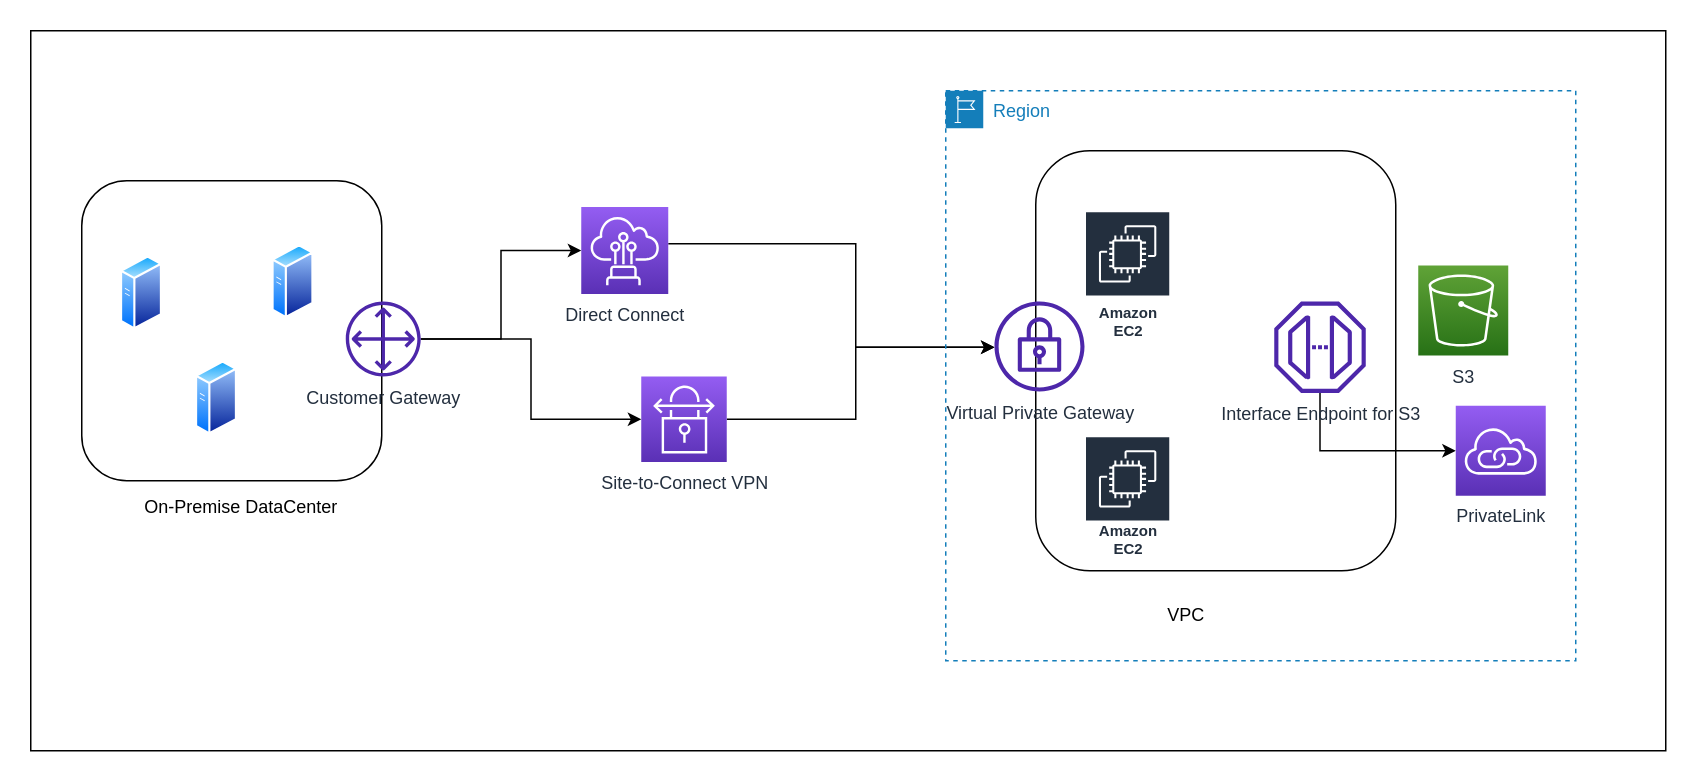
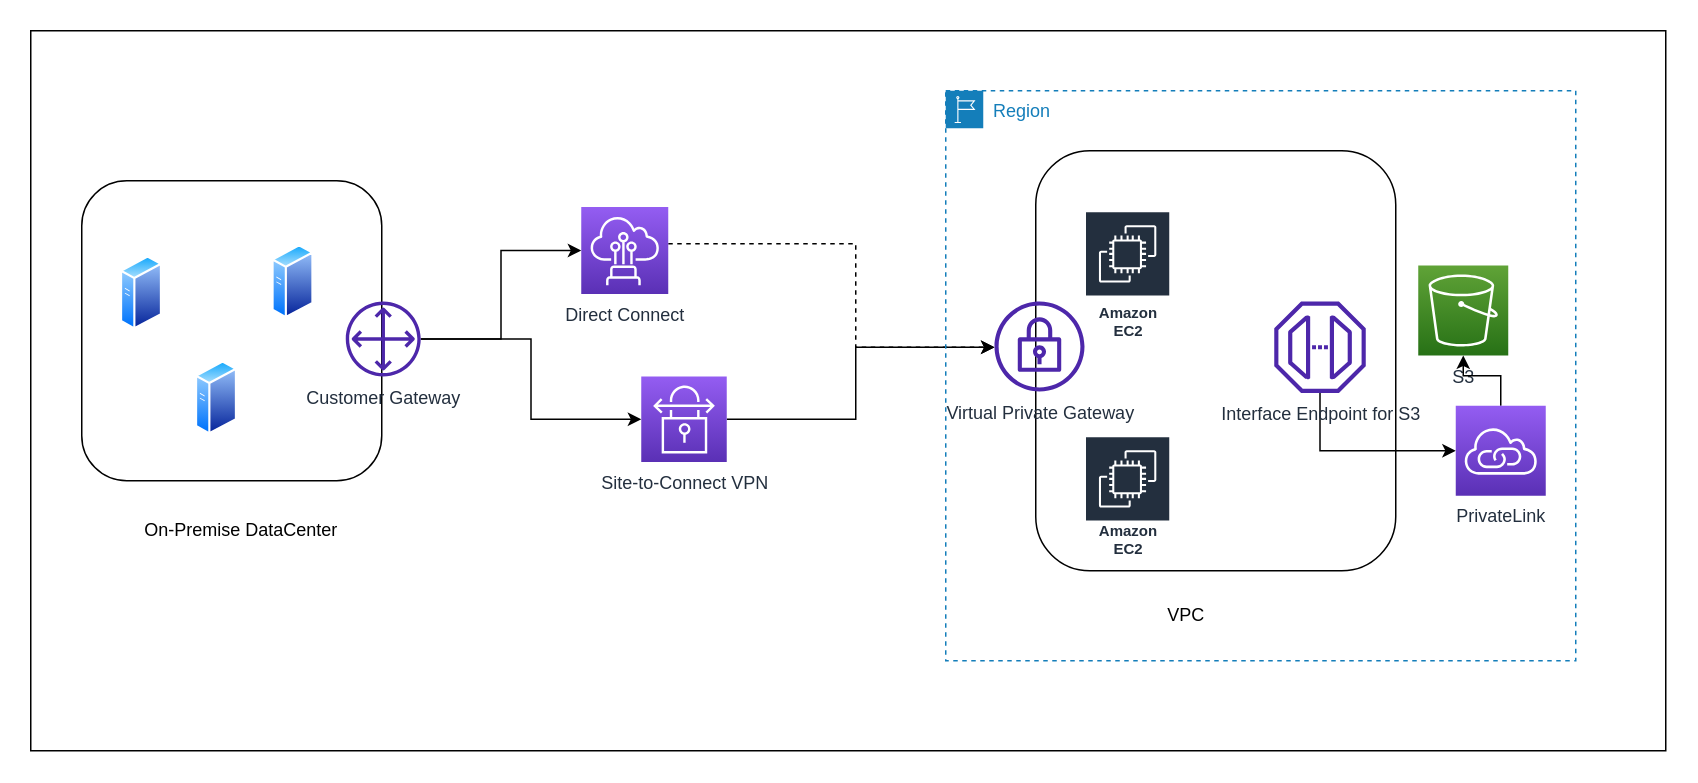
(813, 244) -> (813, 244)
none -> (1493, 376)
(241, 507) -> (241, 530)
